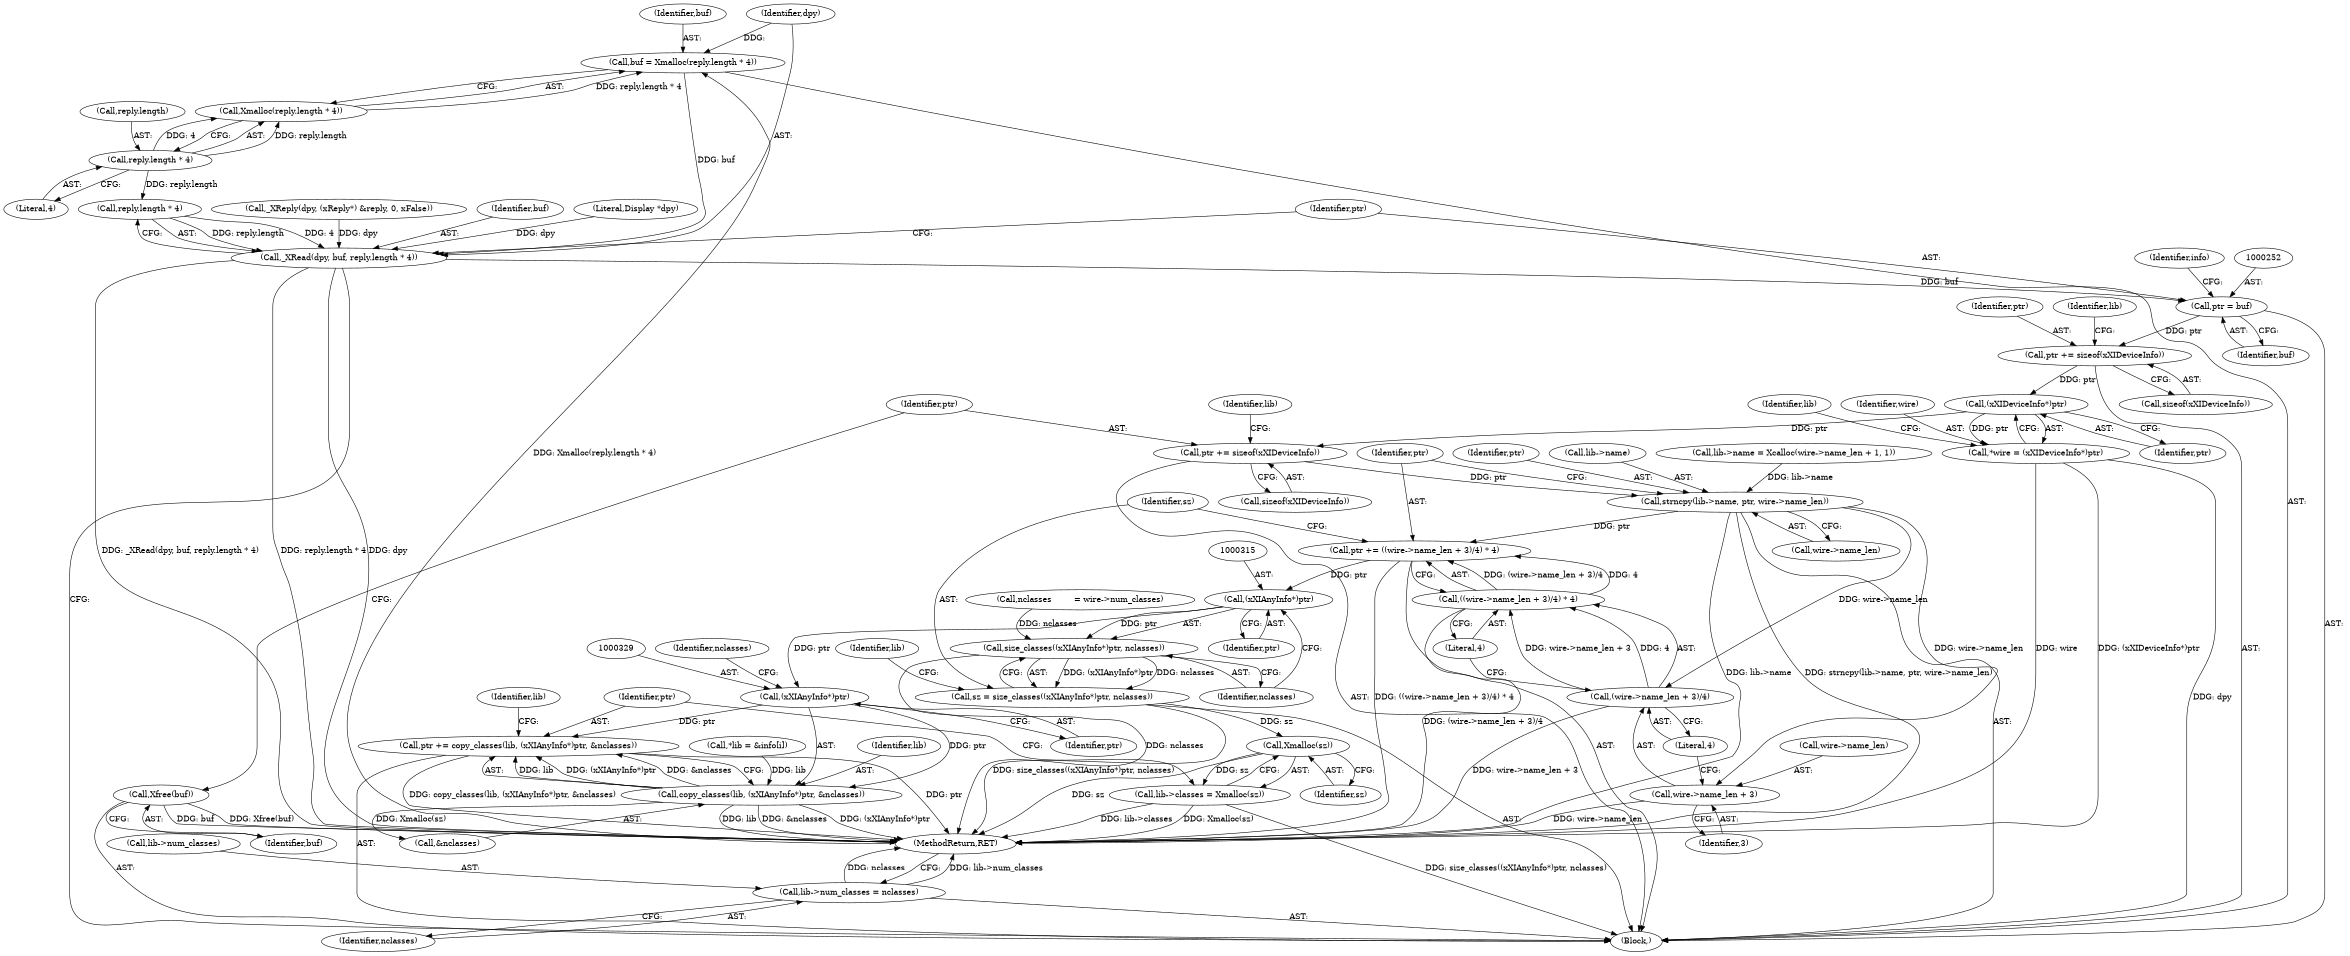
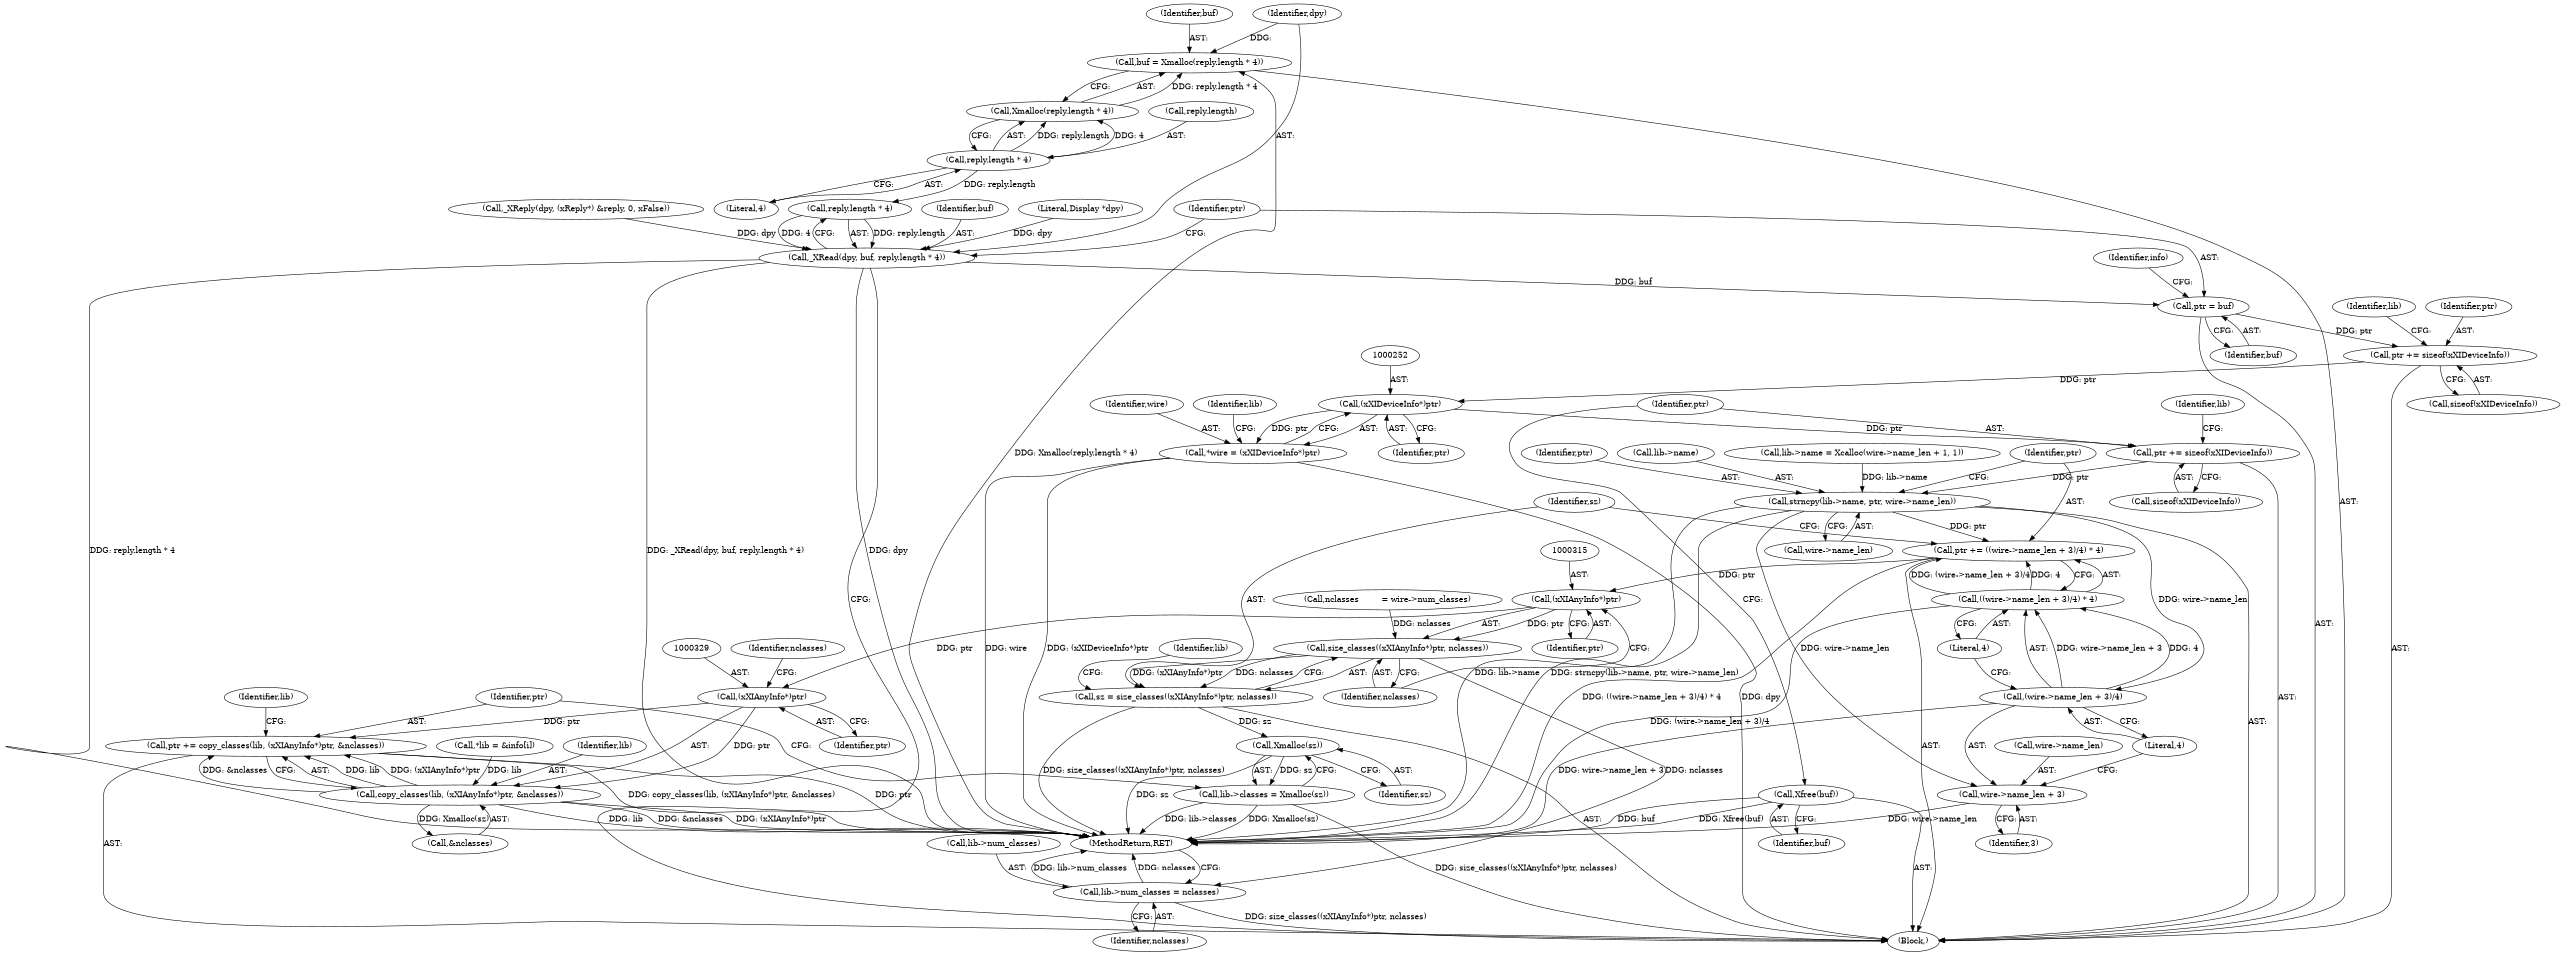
(648, 236) -> none
(2245, 280) -> (1390, 377)
(1095, 719) -> (1581, 812)
(1638, 758) -> (1968, 736)
(1300, 917) -> (1336, 917)
